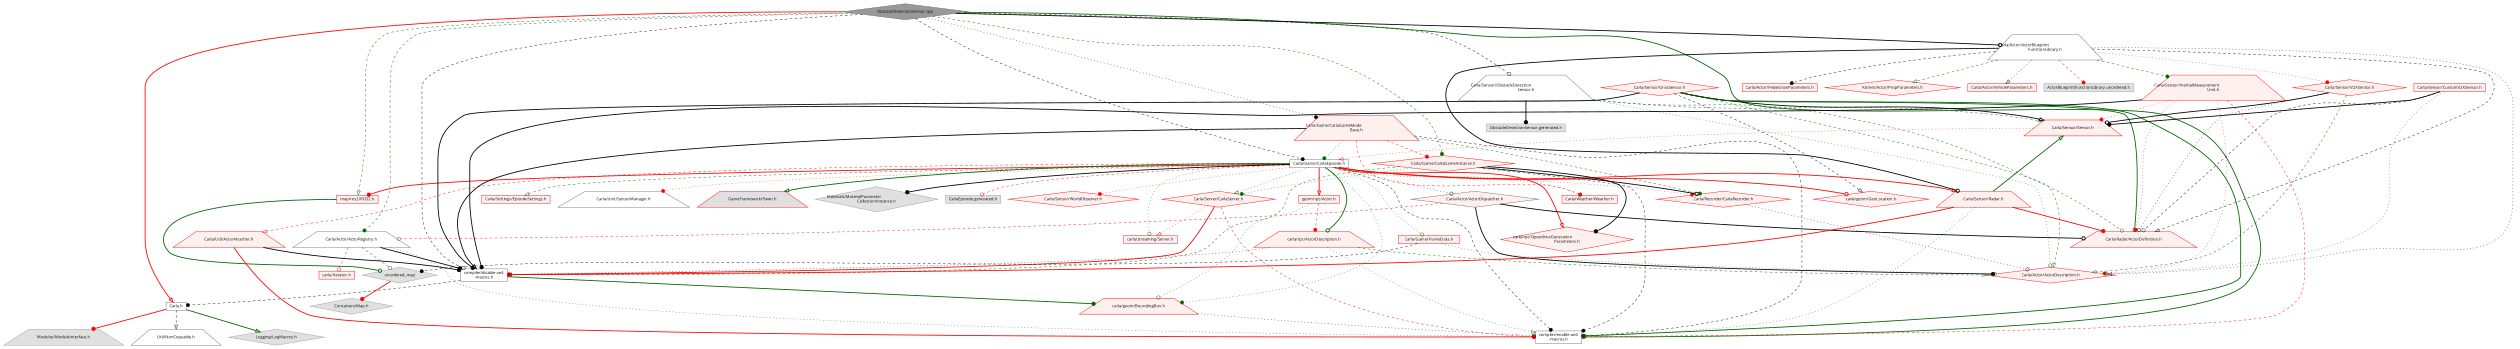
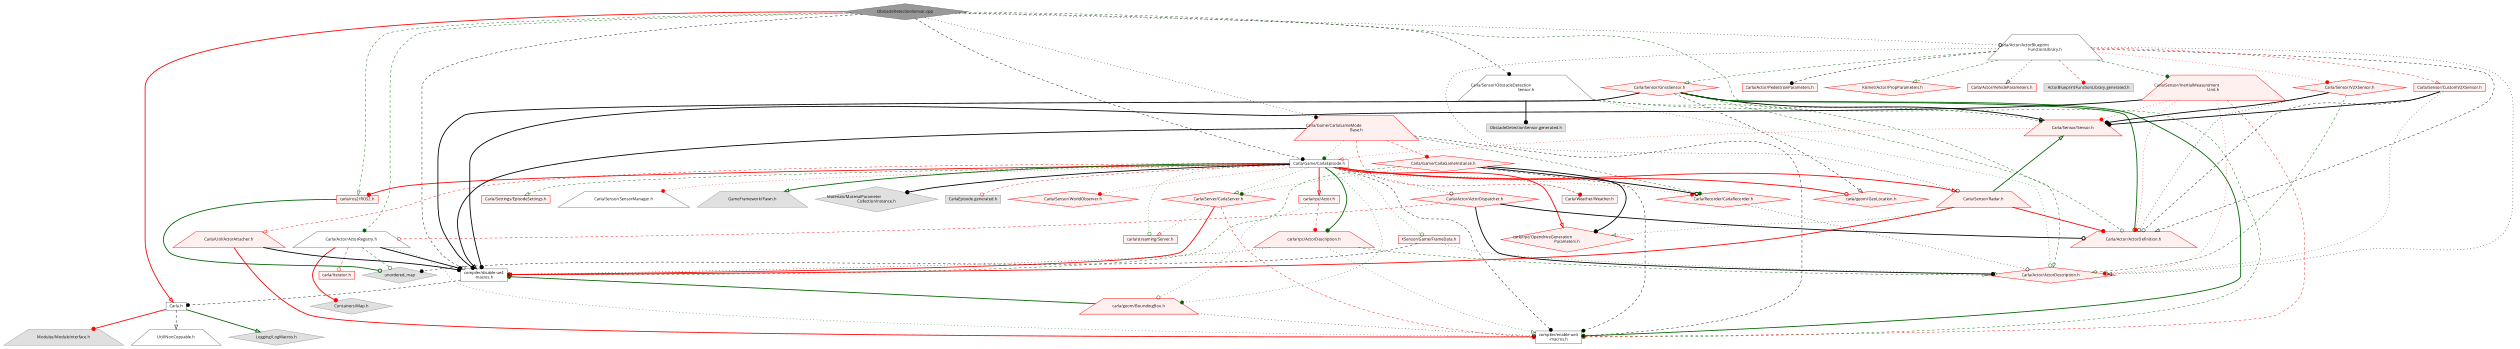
(1238, 20) -> (1238, 20)
(1477, 27) -> (1477, 27)
(1206, 46) -> none
none -> (2291, 59)
none -> (1842, 64)
(1450, 82) -> (1450, 82)
(2089, 88) -> (2089, 88)
(1738, 108) -> (1738, 108)
(2225, 108) -> (2225, 108)
(2045, 110) -> (2045, 110)
(1347, 197) -> (1347, 197)
(357, 199) -> (357, 199)
(624, 199) -> (624, 199)
(752, 199) -> (752, 199)
(1319, 199) -> (1319, 199)
(1475, 199) -> (1475, 199)
(1590, 199) -> (1590, 199)
(1429, 240) -> (1429, 240)
(2134, 240) -> (2134, 240)
(381, 287) -> (313, 274)
(800, 290) -> (803, 290)
(1796, 317) -> (1786, 223)
